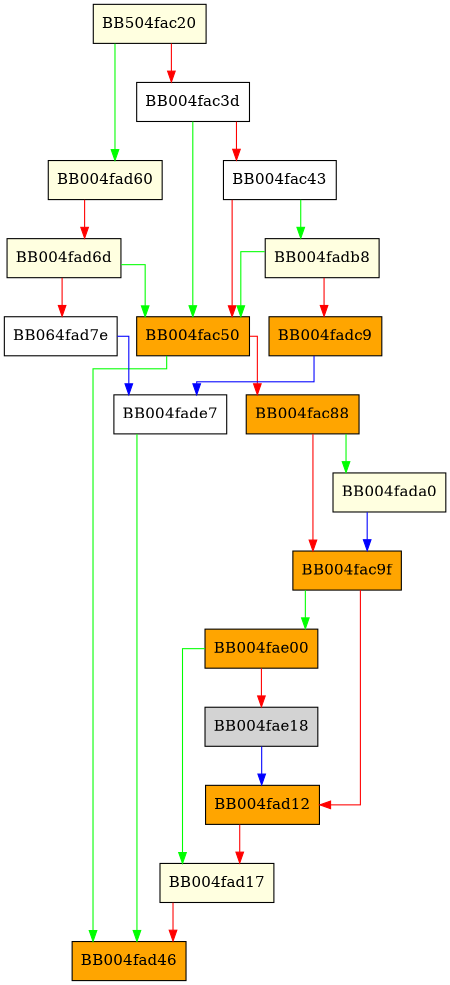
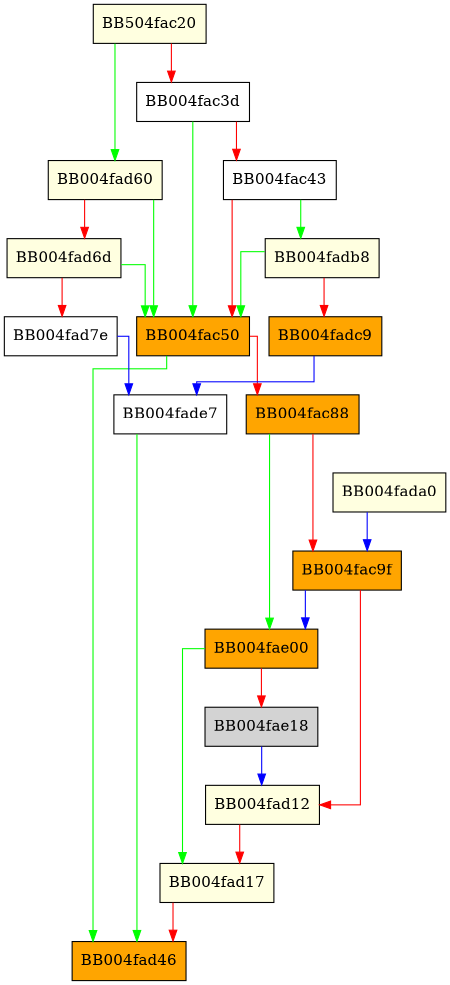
none -> (154, 253)
(61, 336) -> (61, 336)
(346, 448) -> (270, 526)
(305, 604) -> (305, 604)
(263, 805) -> (263, 805)
